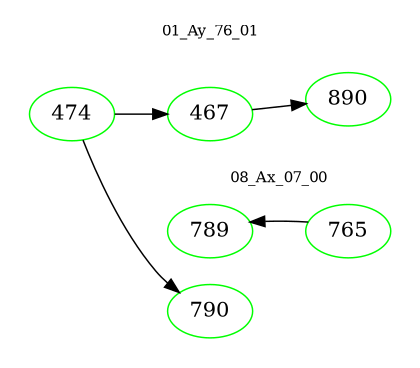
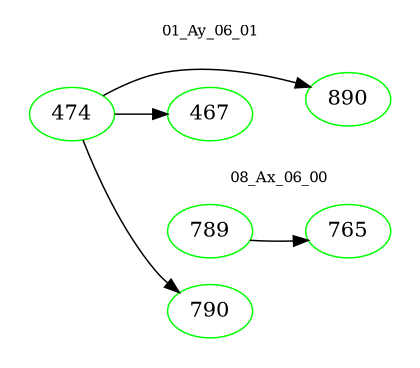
(210, 32) -> (210, 32)
(272, 108) -> (198, 69)
(279, 179) -> (279, 179)
(287, 221) -> (272, 241)
